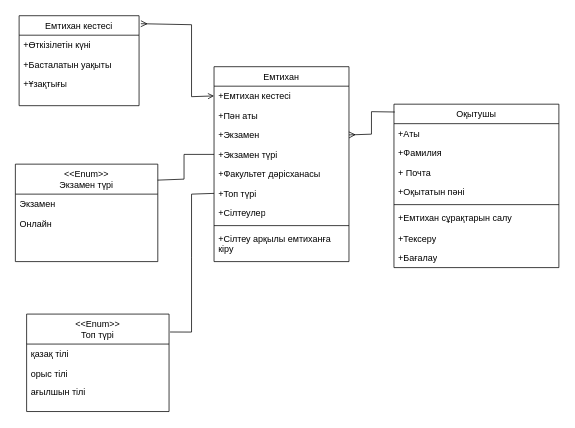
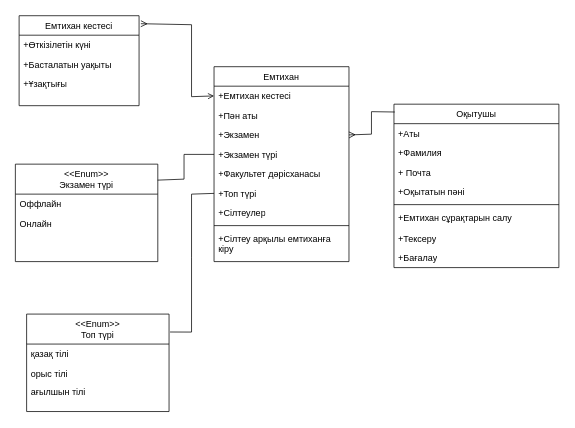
(38, 205) -> (38, 205)
